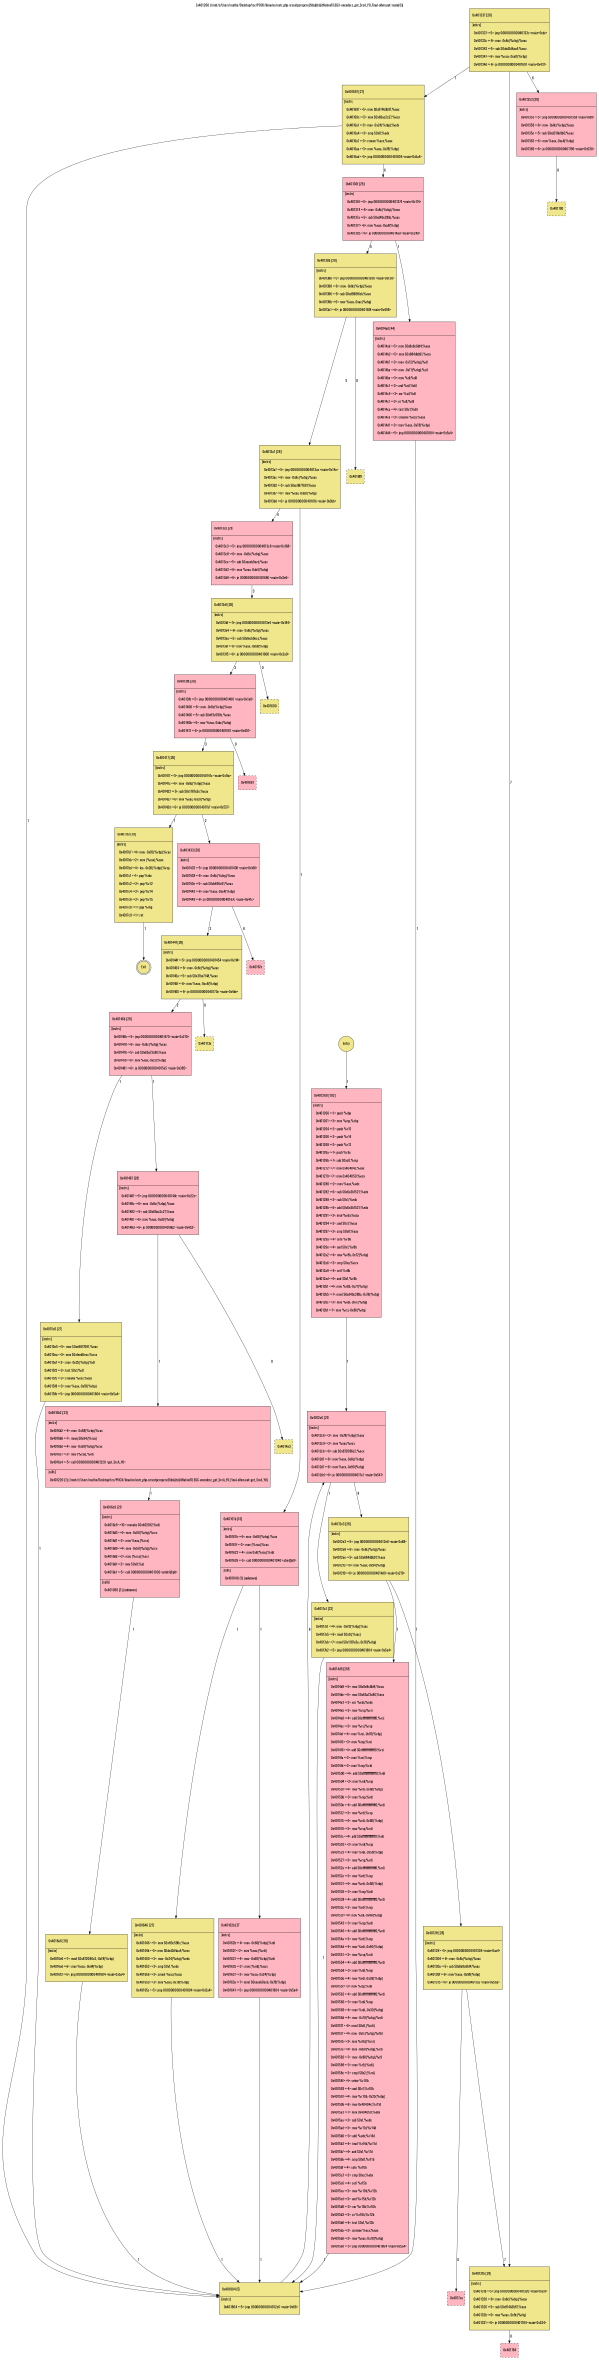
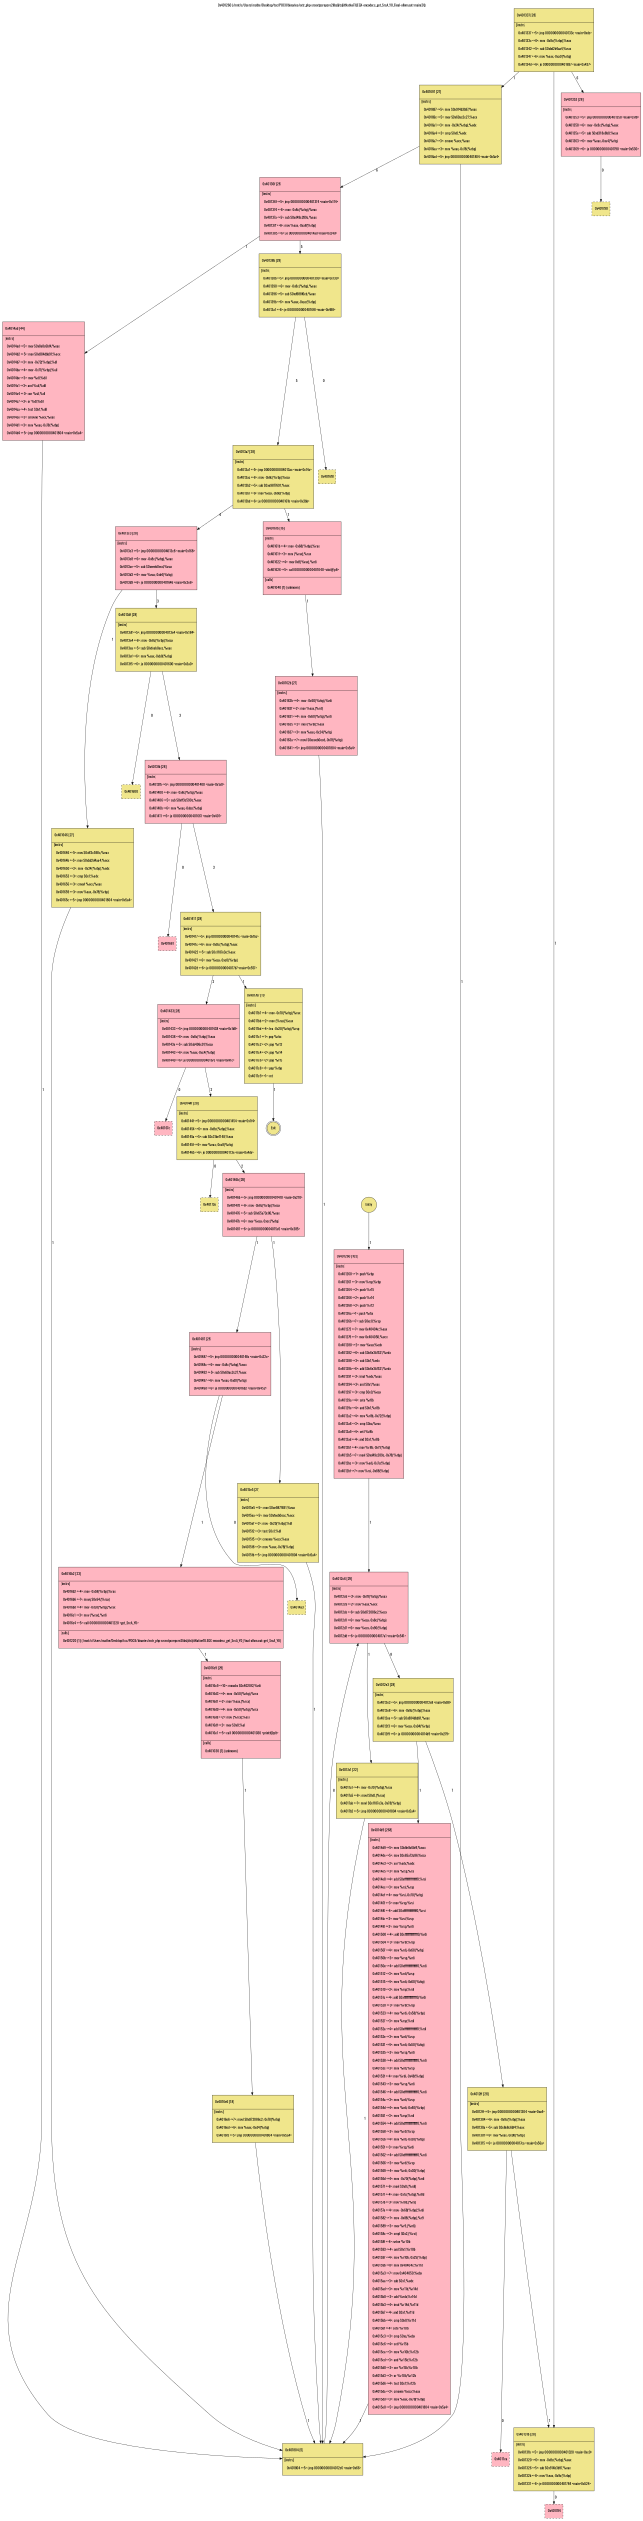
(198, 1748) -> (88, 705)
